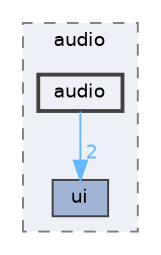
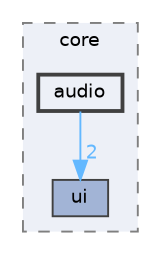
(80, 41) -> (80, 41)
